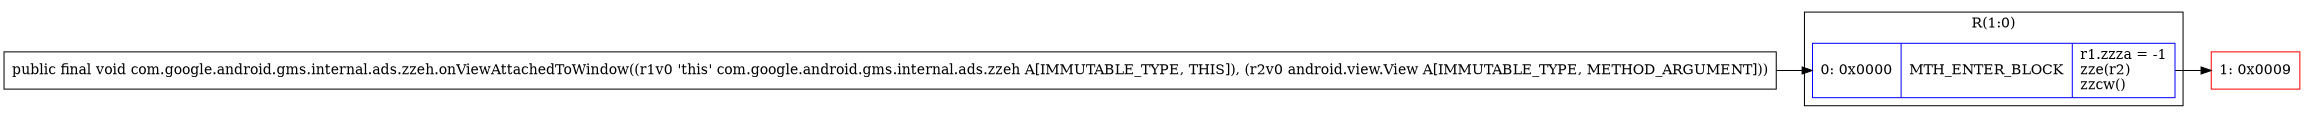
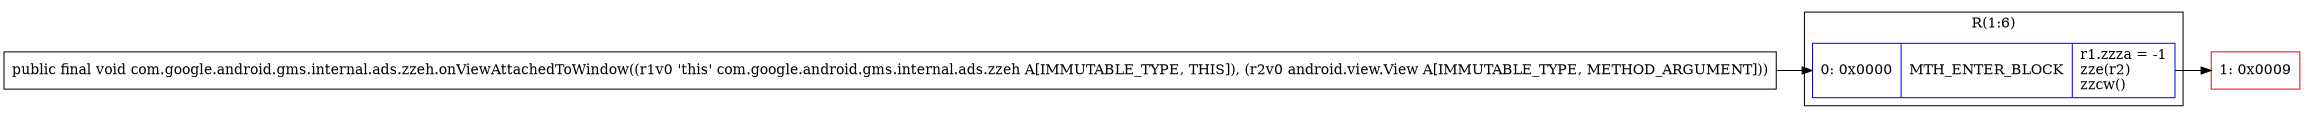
(1994, 24) -> (1994, 24)
